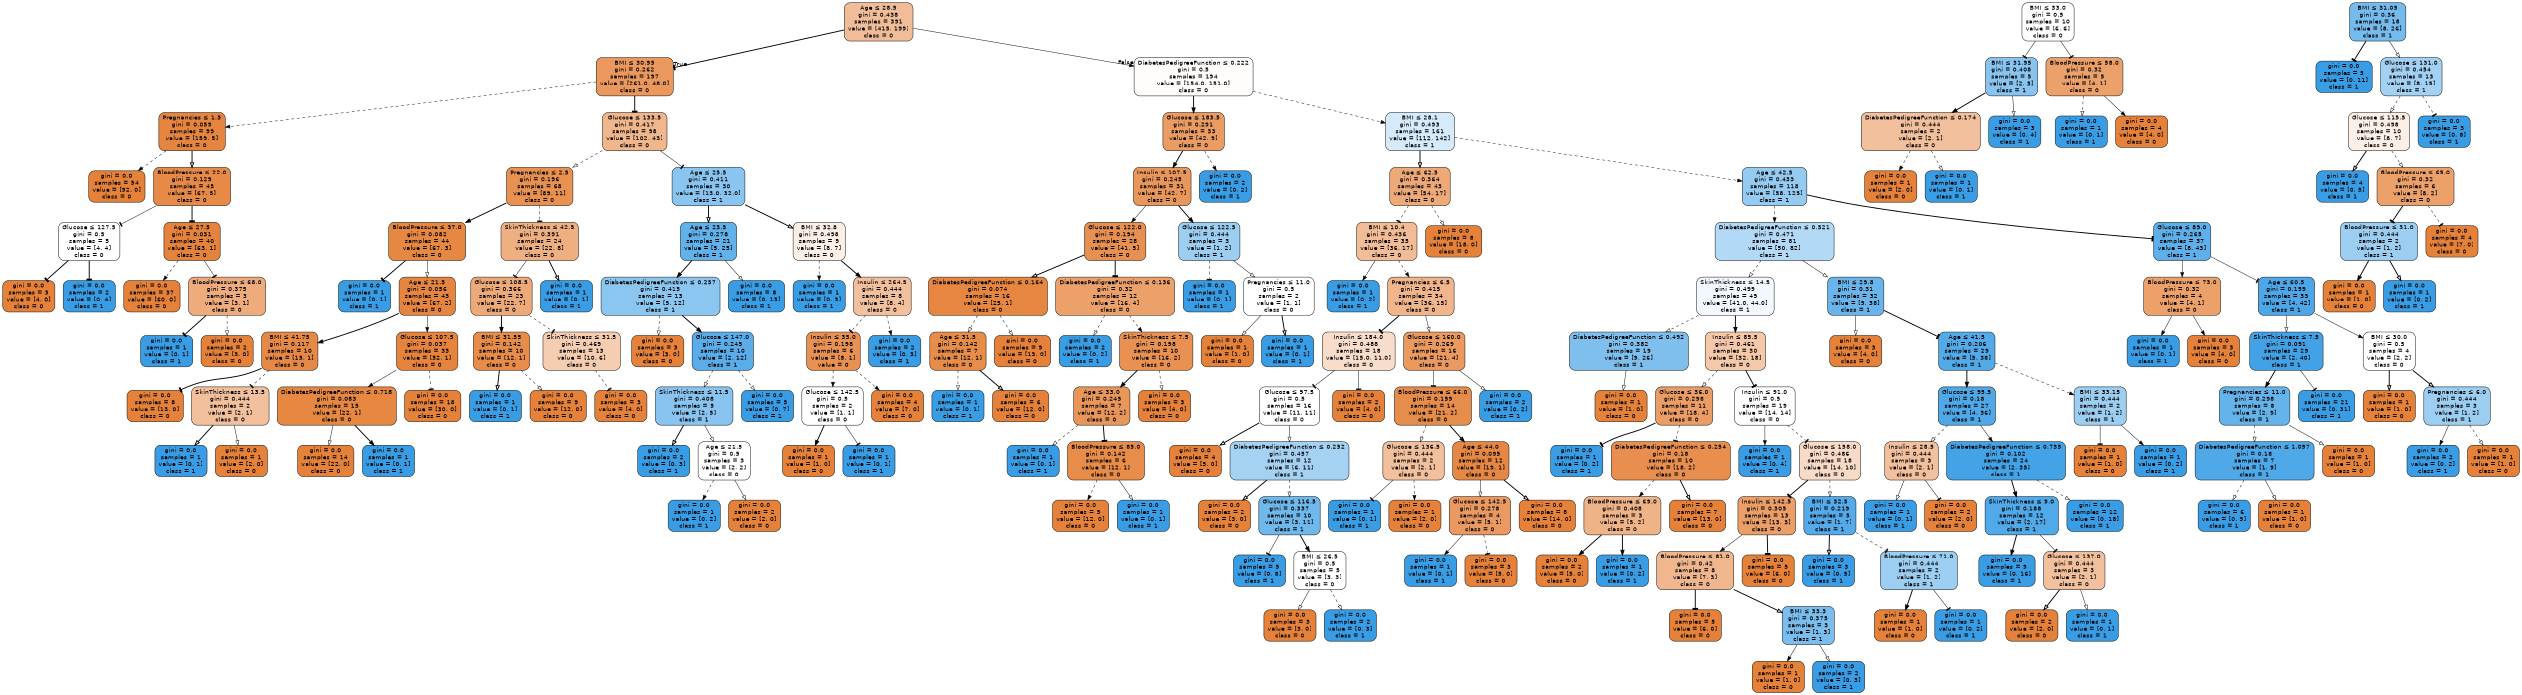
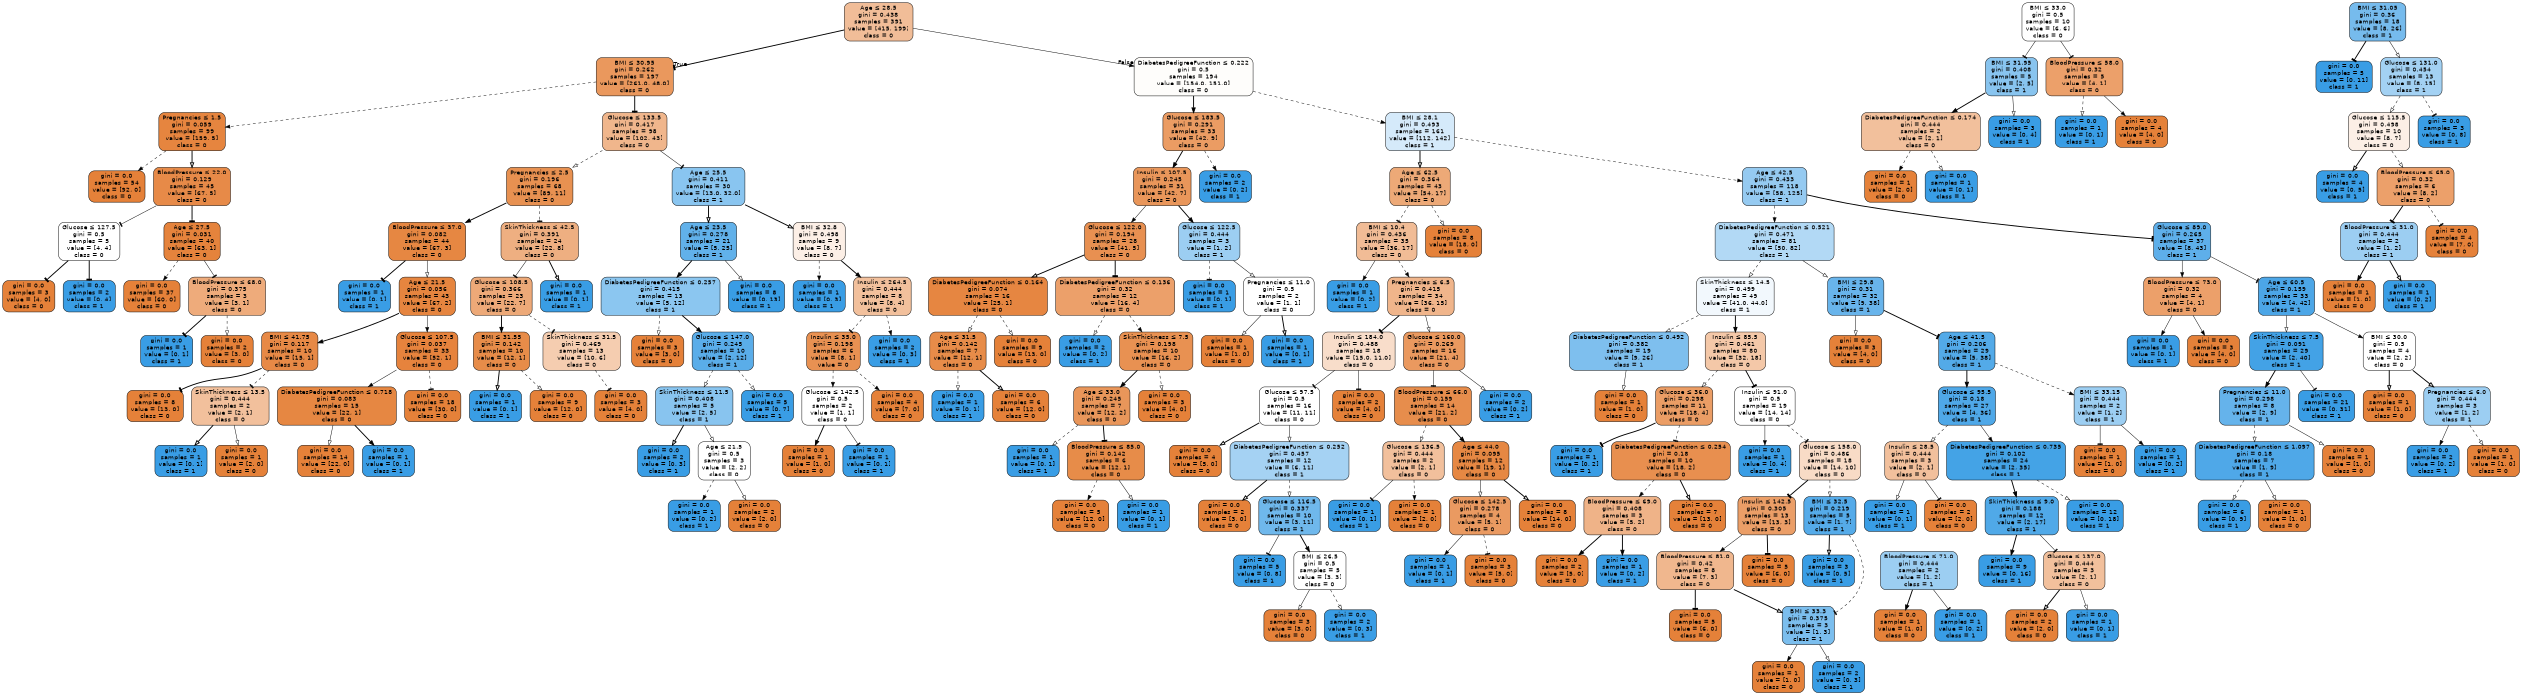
(1735, 351) -> (1735, 351)
(1871, 541) -> (1863, 577)
